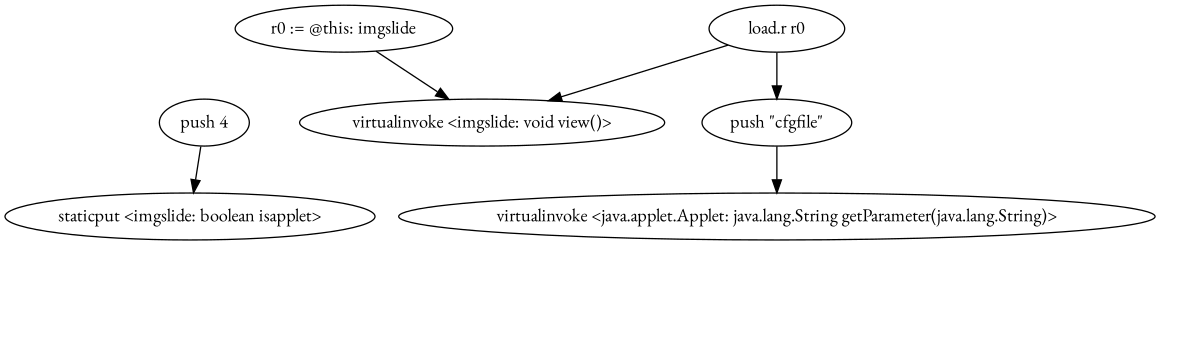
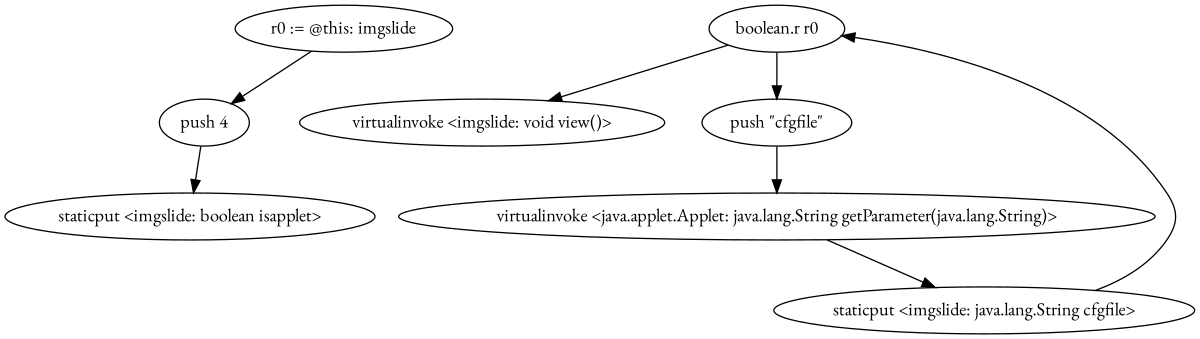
(777, 29) -> (777, 29)
(407, 71) -> (277, 74)
none -> (984, 310)
